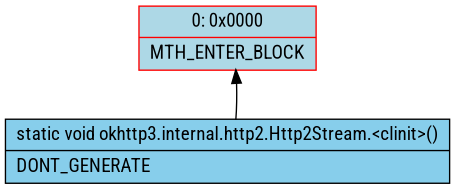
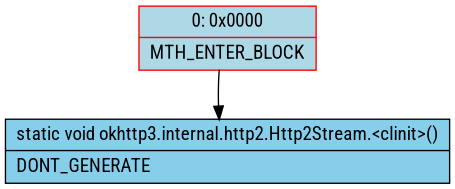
(237, 102) -> (218, 88)
